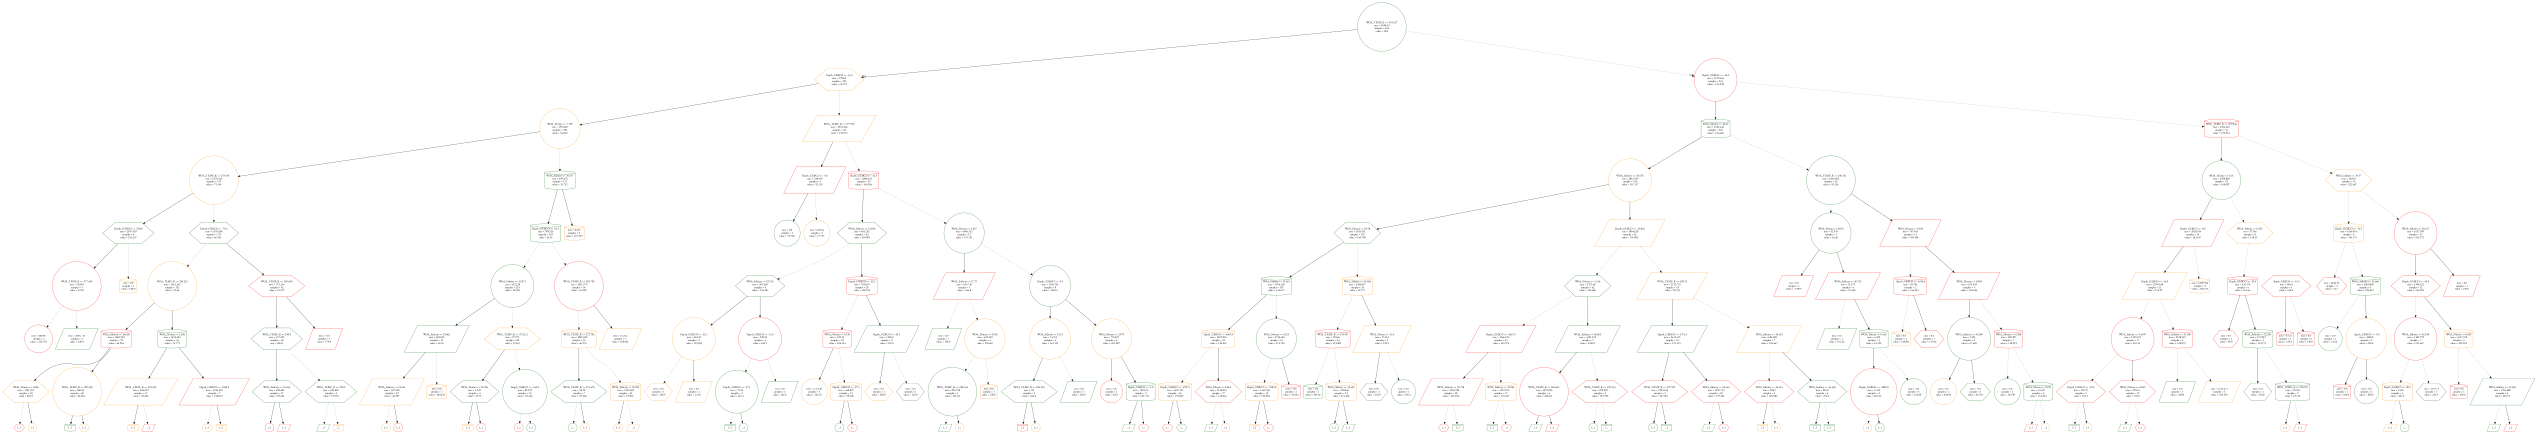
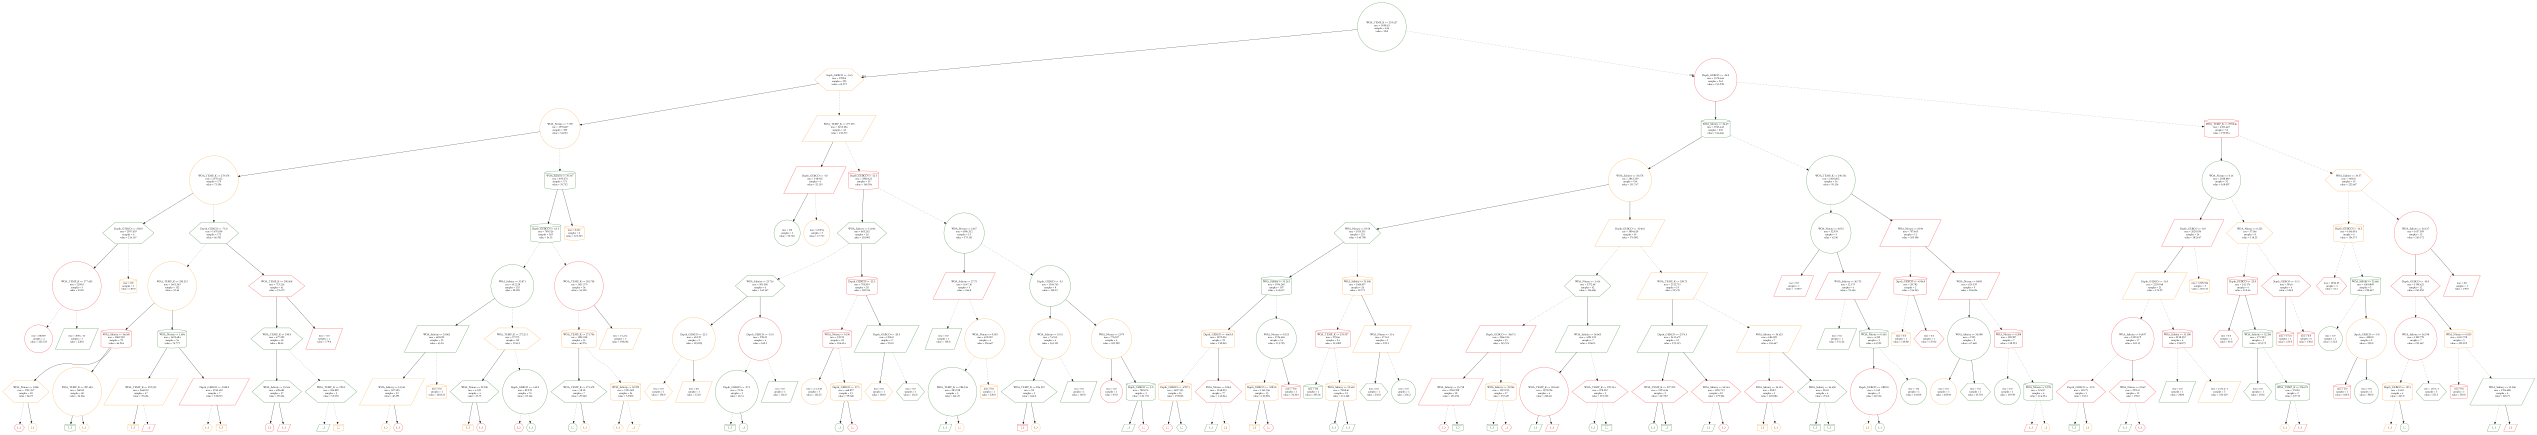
none -> (2267, 259)
(277, 339) -> (277, 339)
